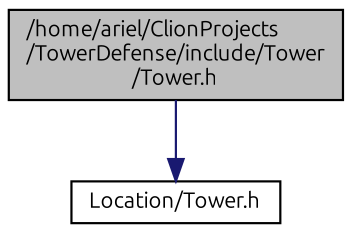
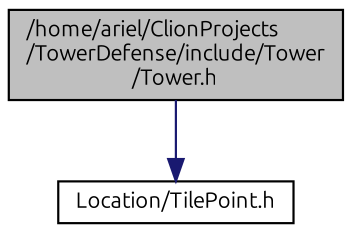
(176, 202) -> (176, 202)
